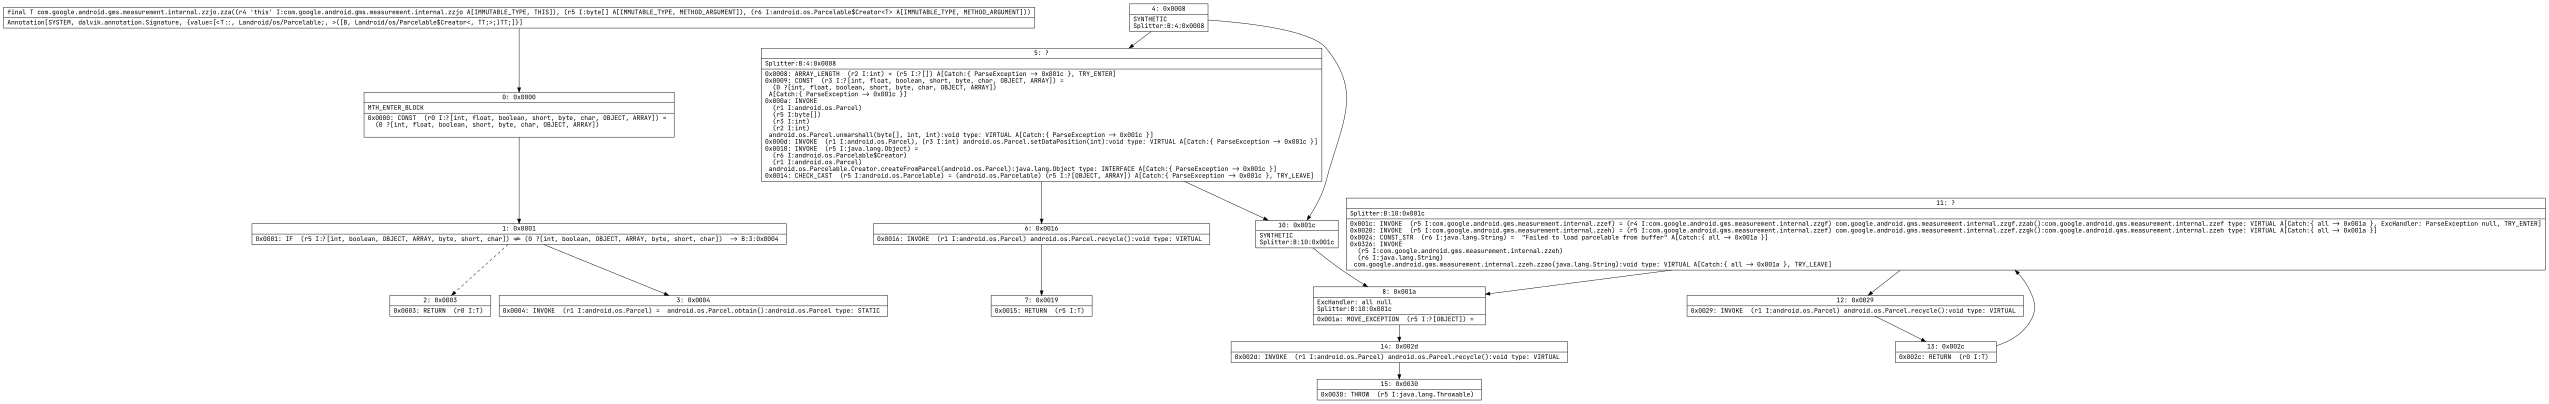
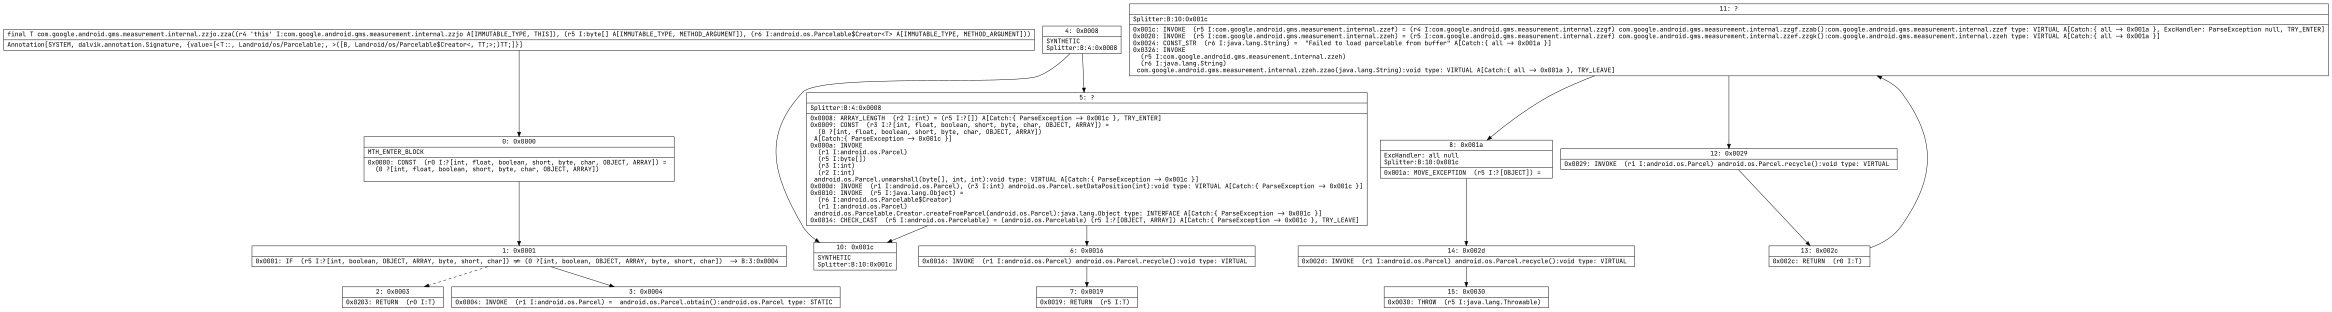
(1338, 267) -> none
(440, 311) -> (393, 302)
(1042, 311) -> (1087, 302)
